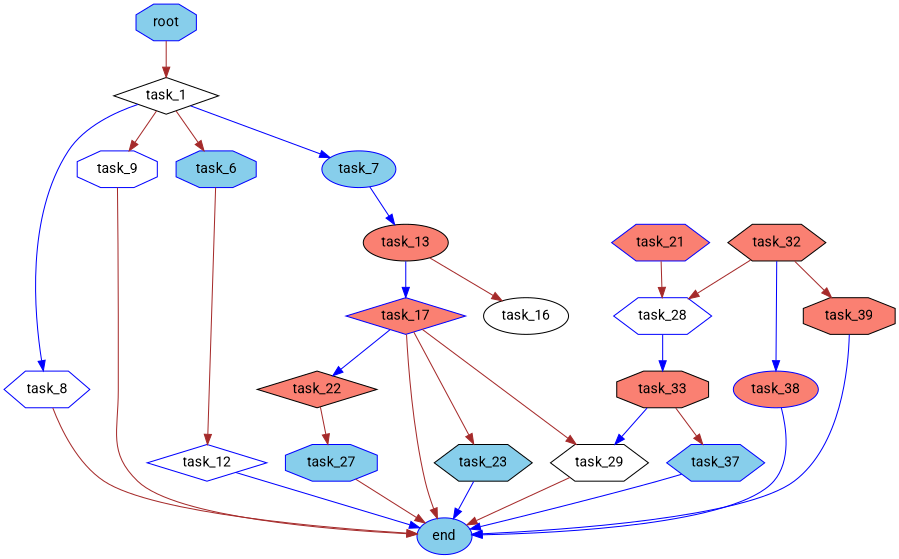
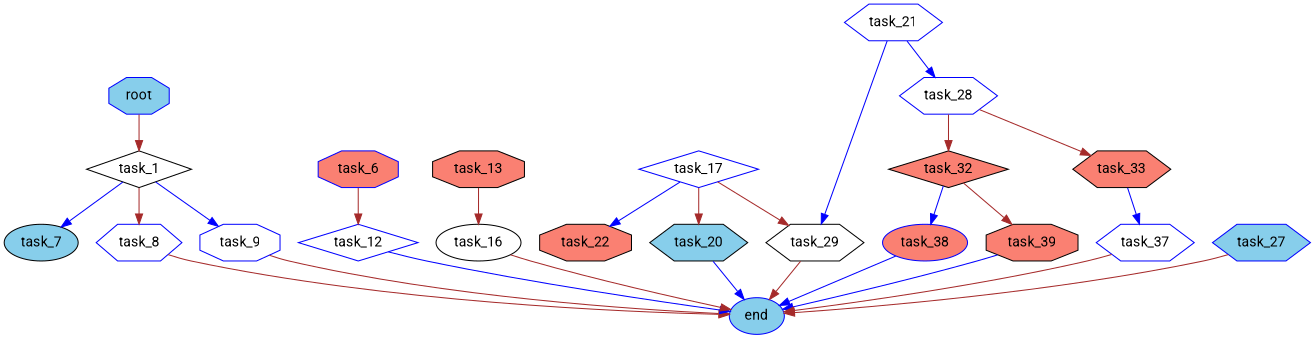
(146, 127) -> (183, 201)
(187, 127) -> none
(216, 169) -> (358, 169)
(359, 169) -> (41, 243)
(379, 201) -> none
(44, 211) -> (139, 201)
(406, 243) -> (479, 169)
(661, 243) -> (893, 22)
(777, 243) -> (948, 169)
(406, 274) -> none
(662, 274) -> (918, 55)
(724, 277) -> (948, 128)
(406, 316) -> (699, 169)
(663, 348) -> (1030, 131)
(317, 389) -> (586, 243)
(663, 389) -> (1122, 169)
(323, 421) -> none
(634, 422) -> (856, 128)
(686, 422) -> (1132, 201)
(415, 423) -> (615, 283)
(331, 463) -> (1261, 243)
(483, 463) -> (699, 243)
(716, 463) -> (1145, 243)
(581, 501) -> (954, 287)
